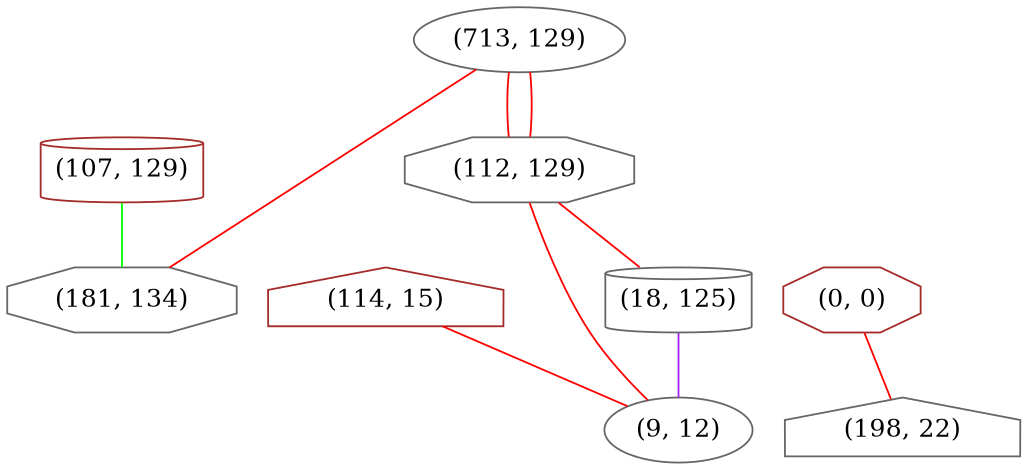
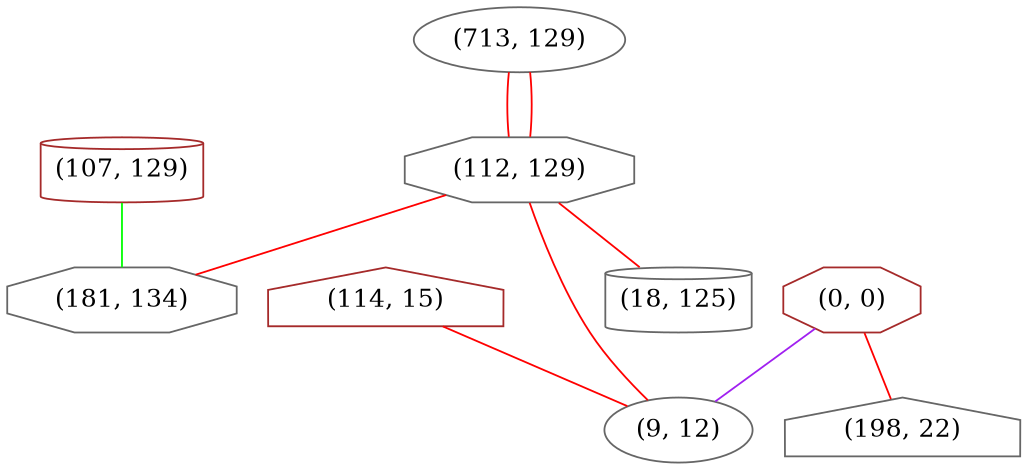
(323, 168) -> (321, 235)
(679, 365) -> (765, 365)
